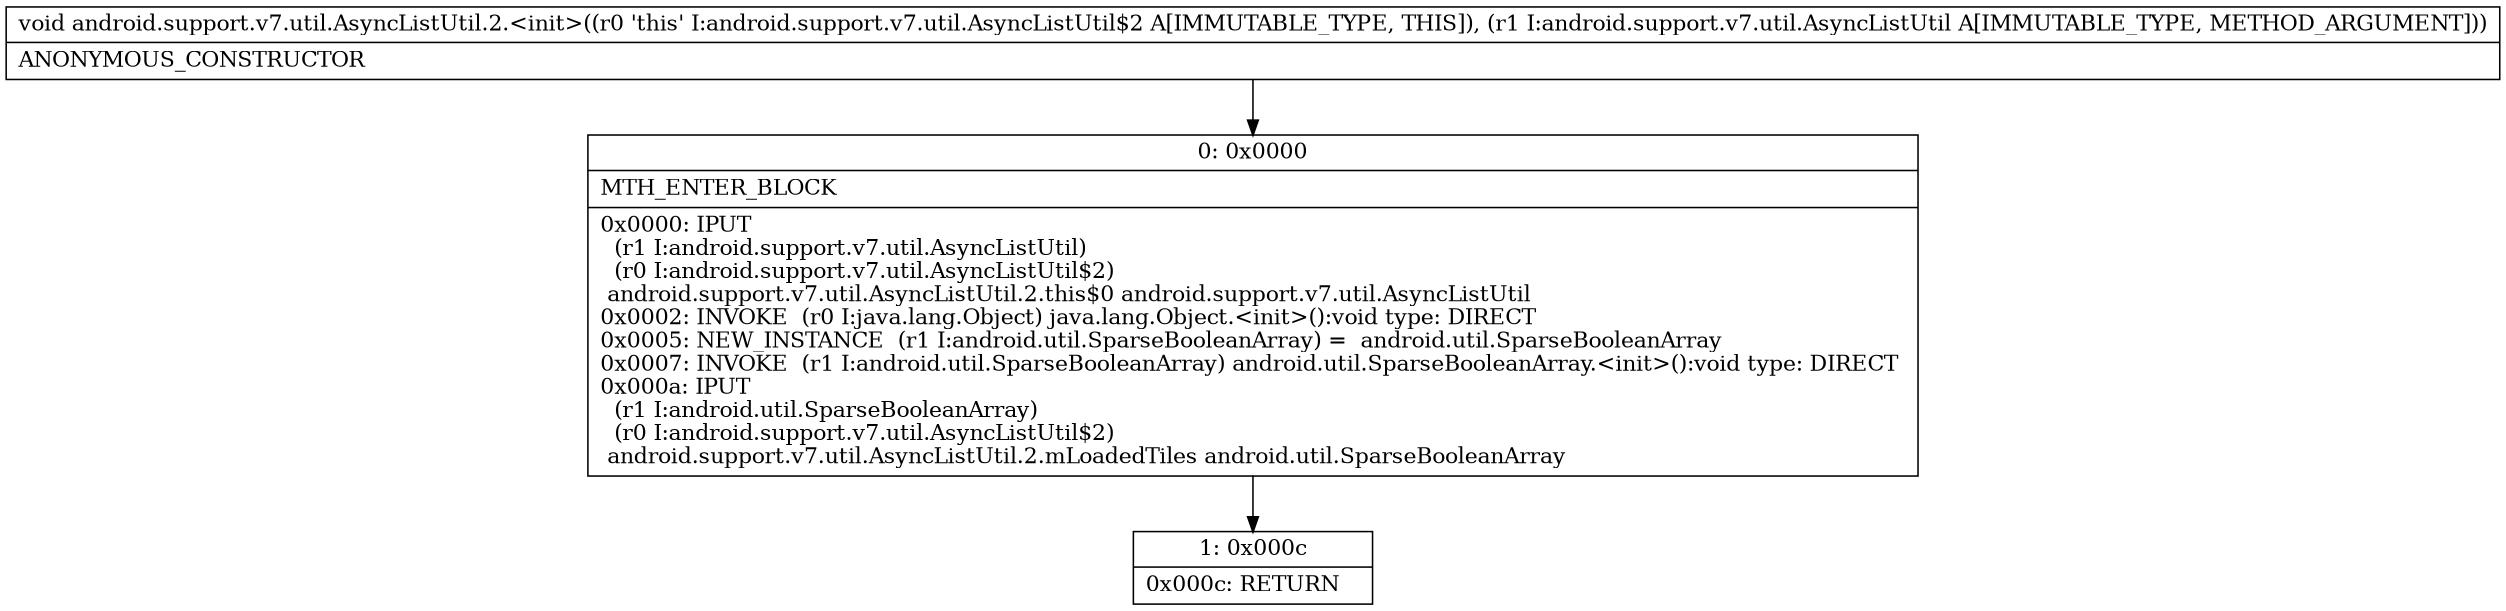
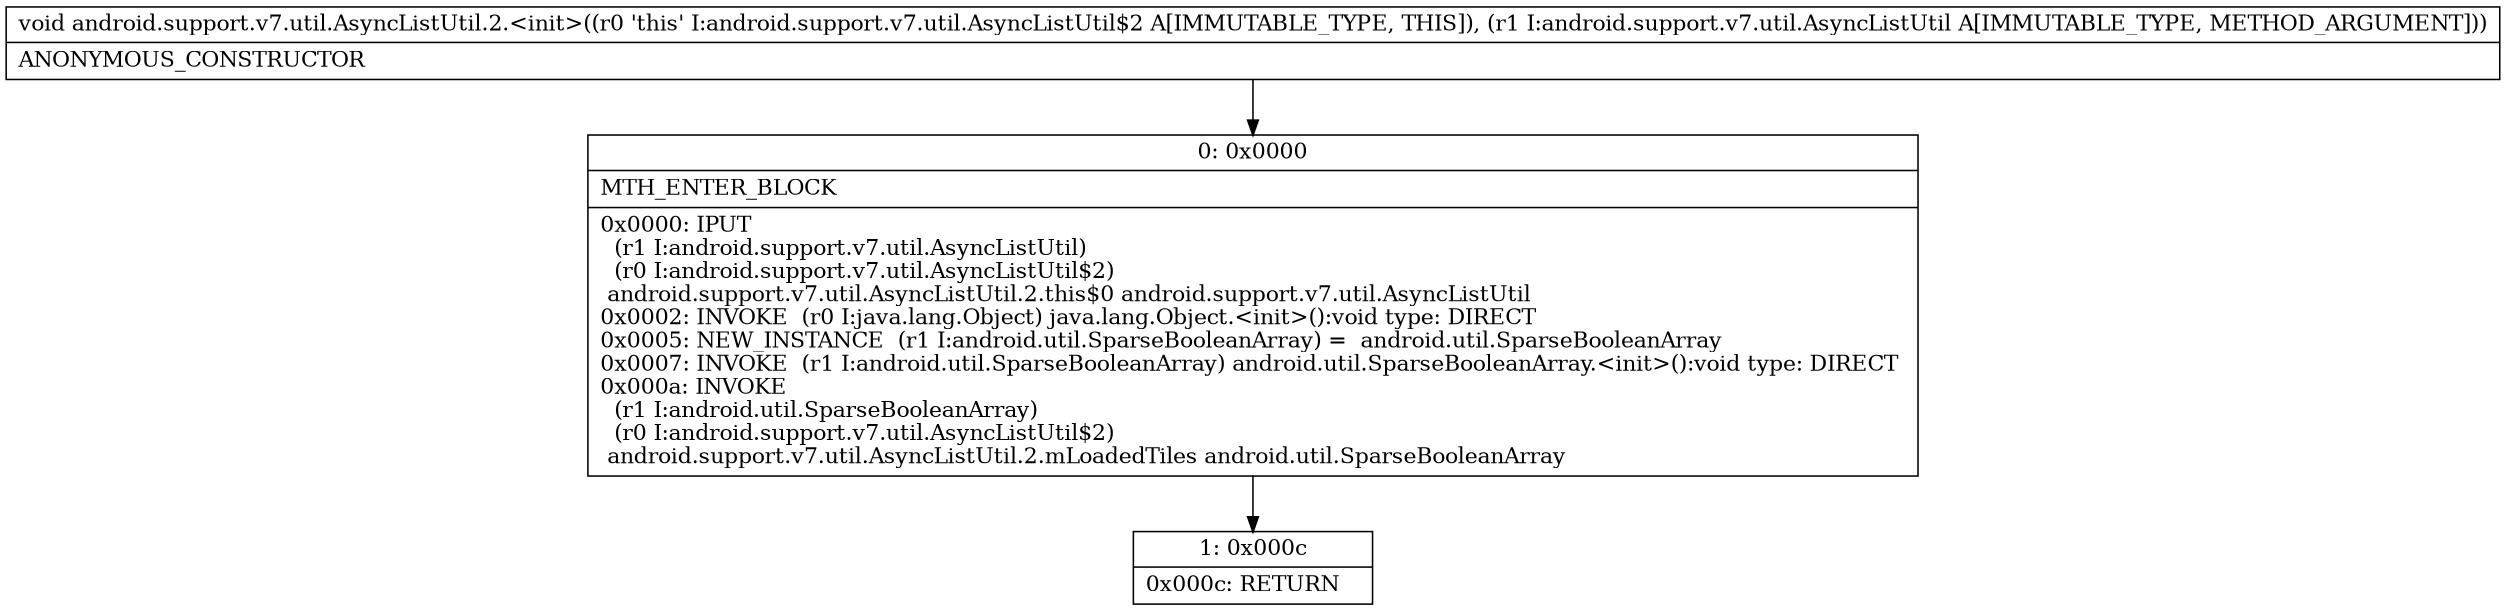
(682, 387) -> (701, 387)
